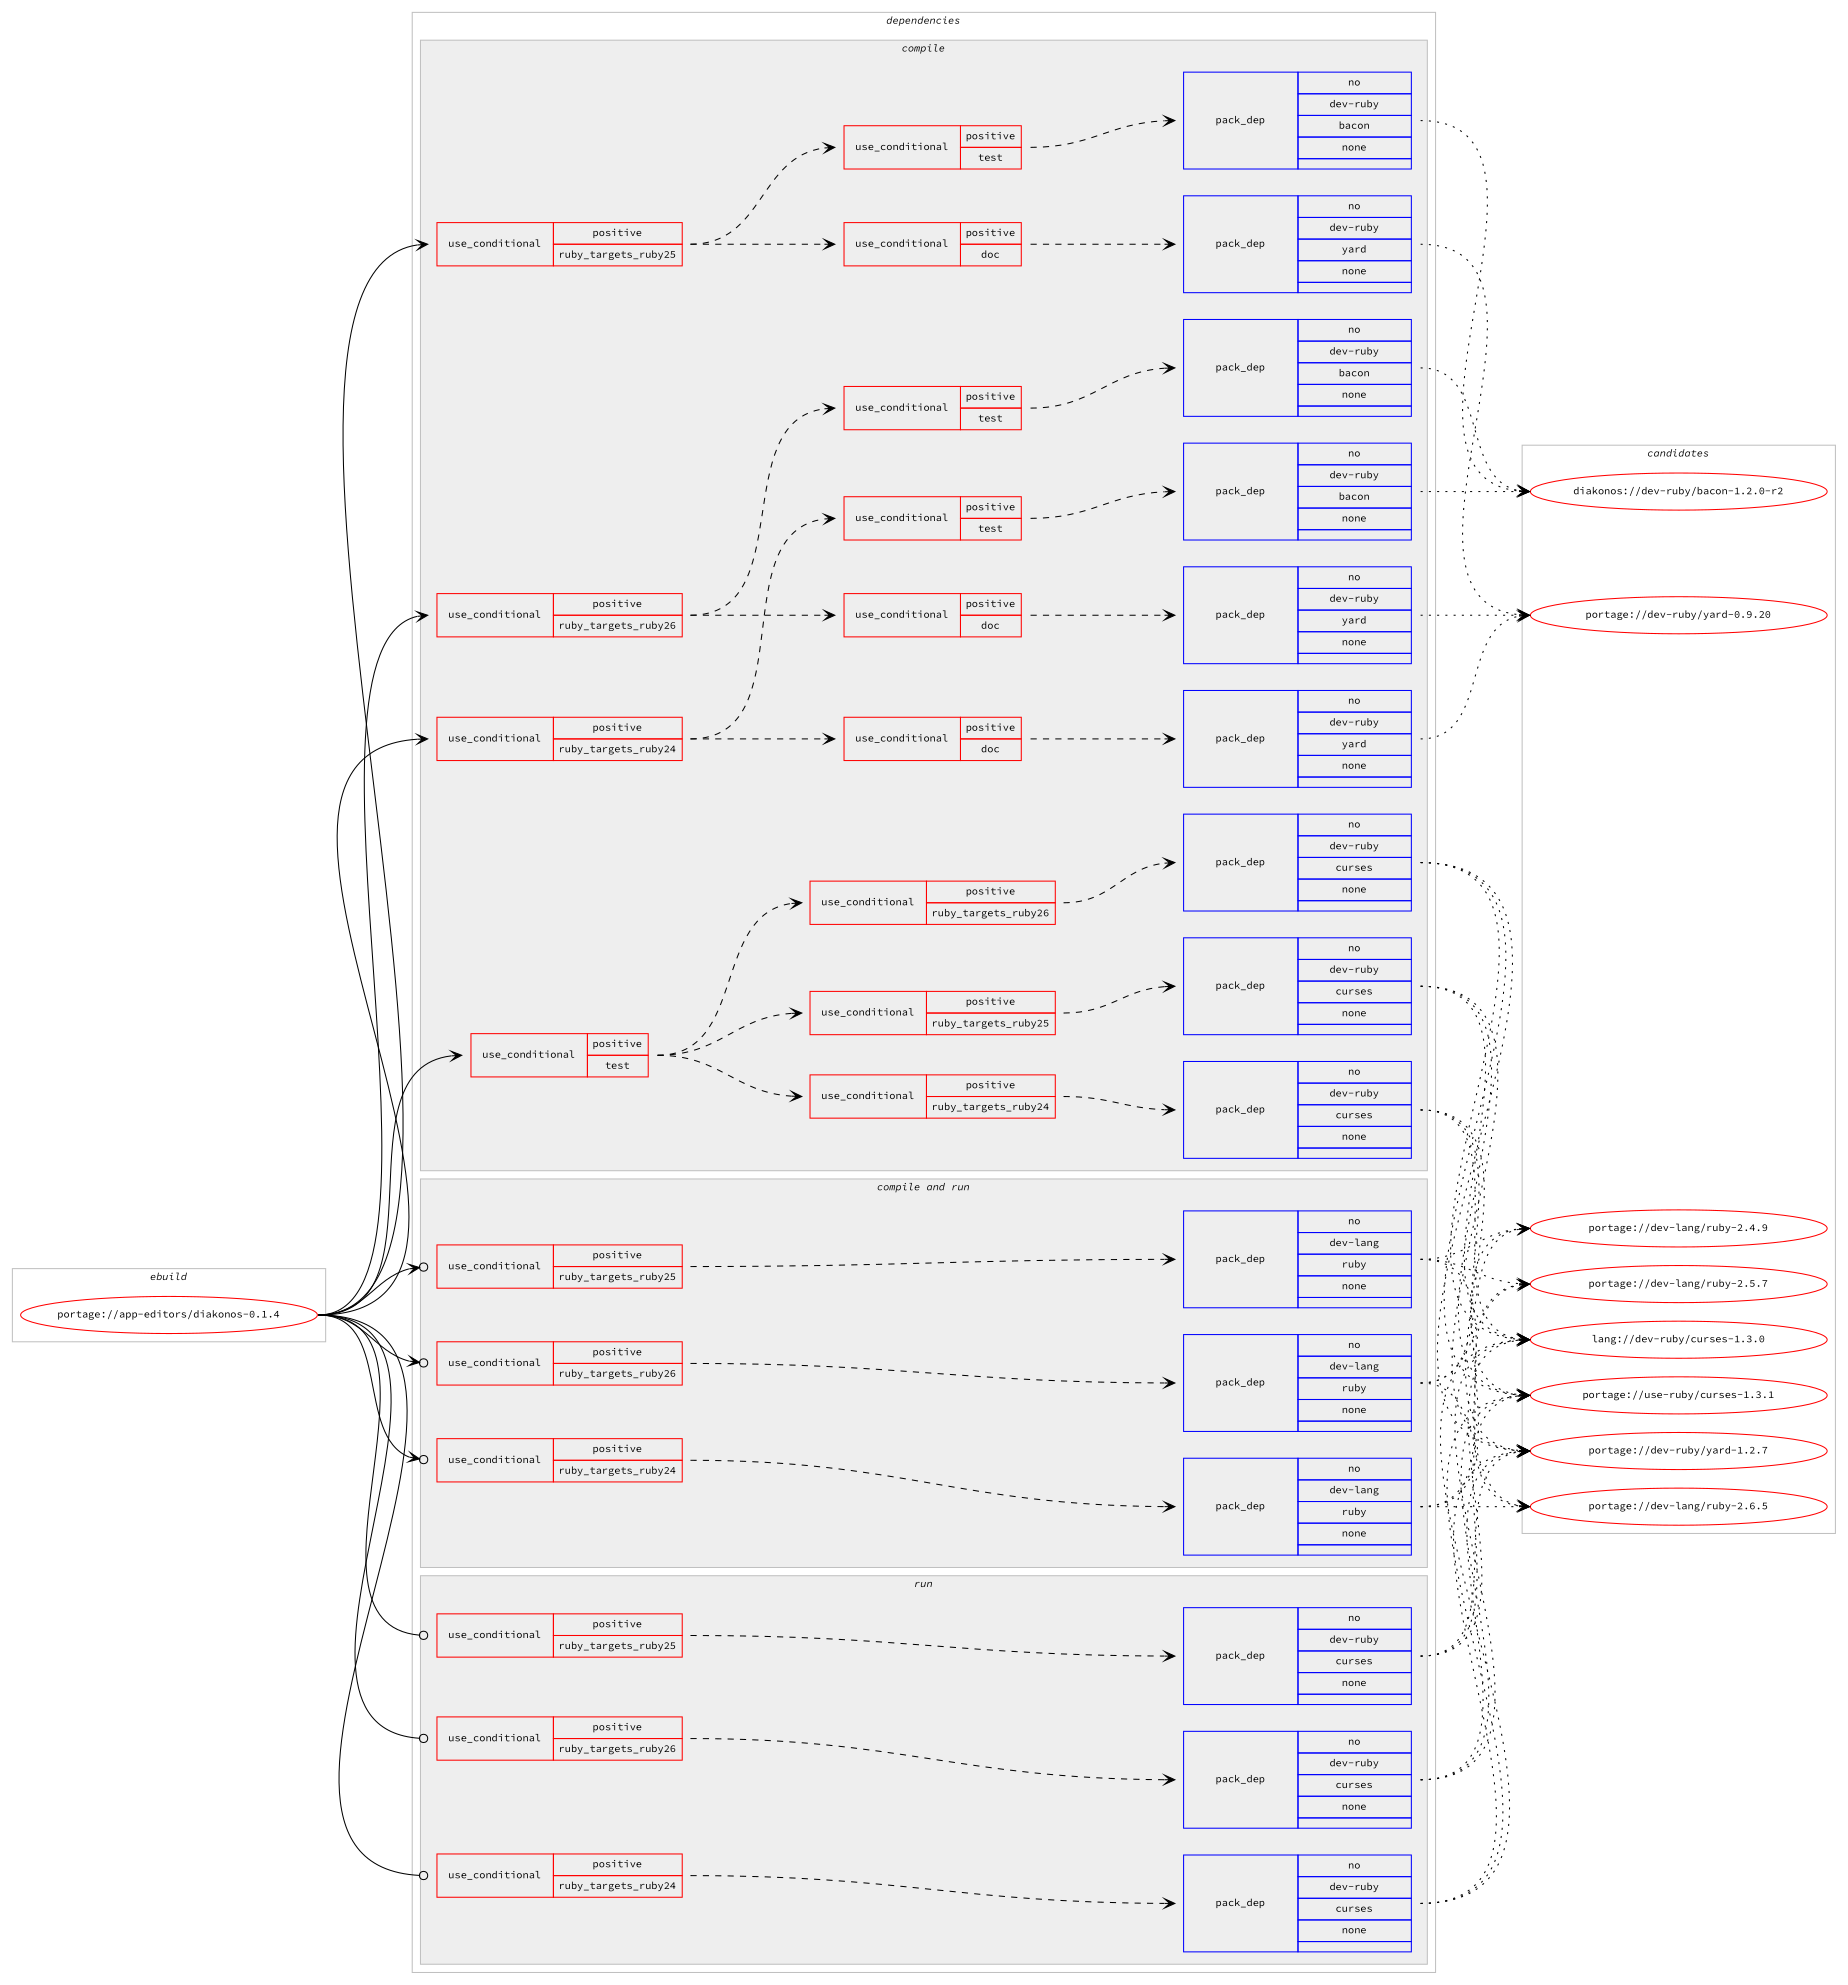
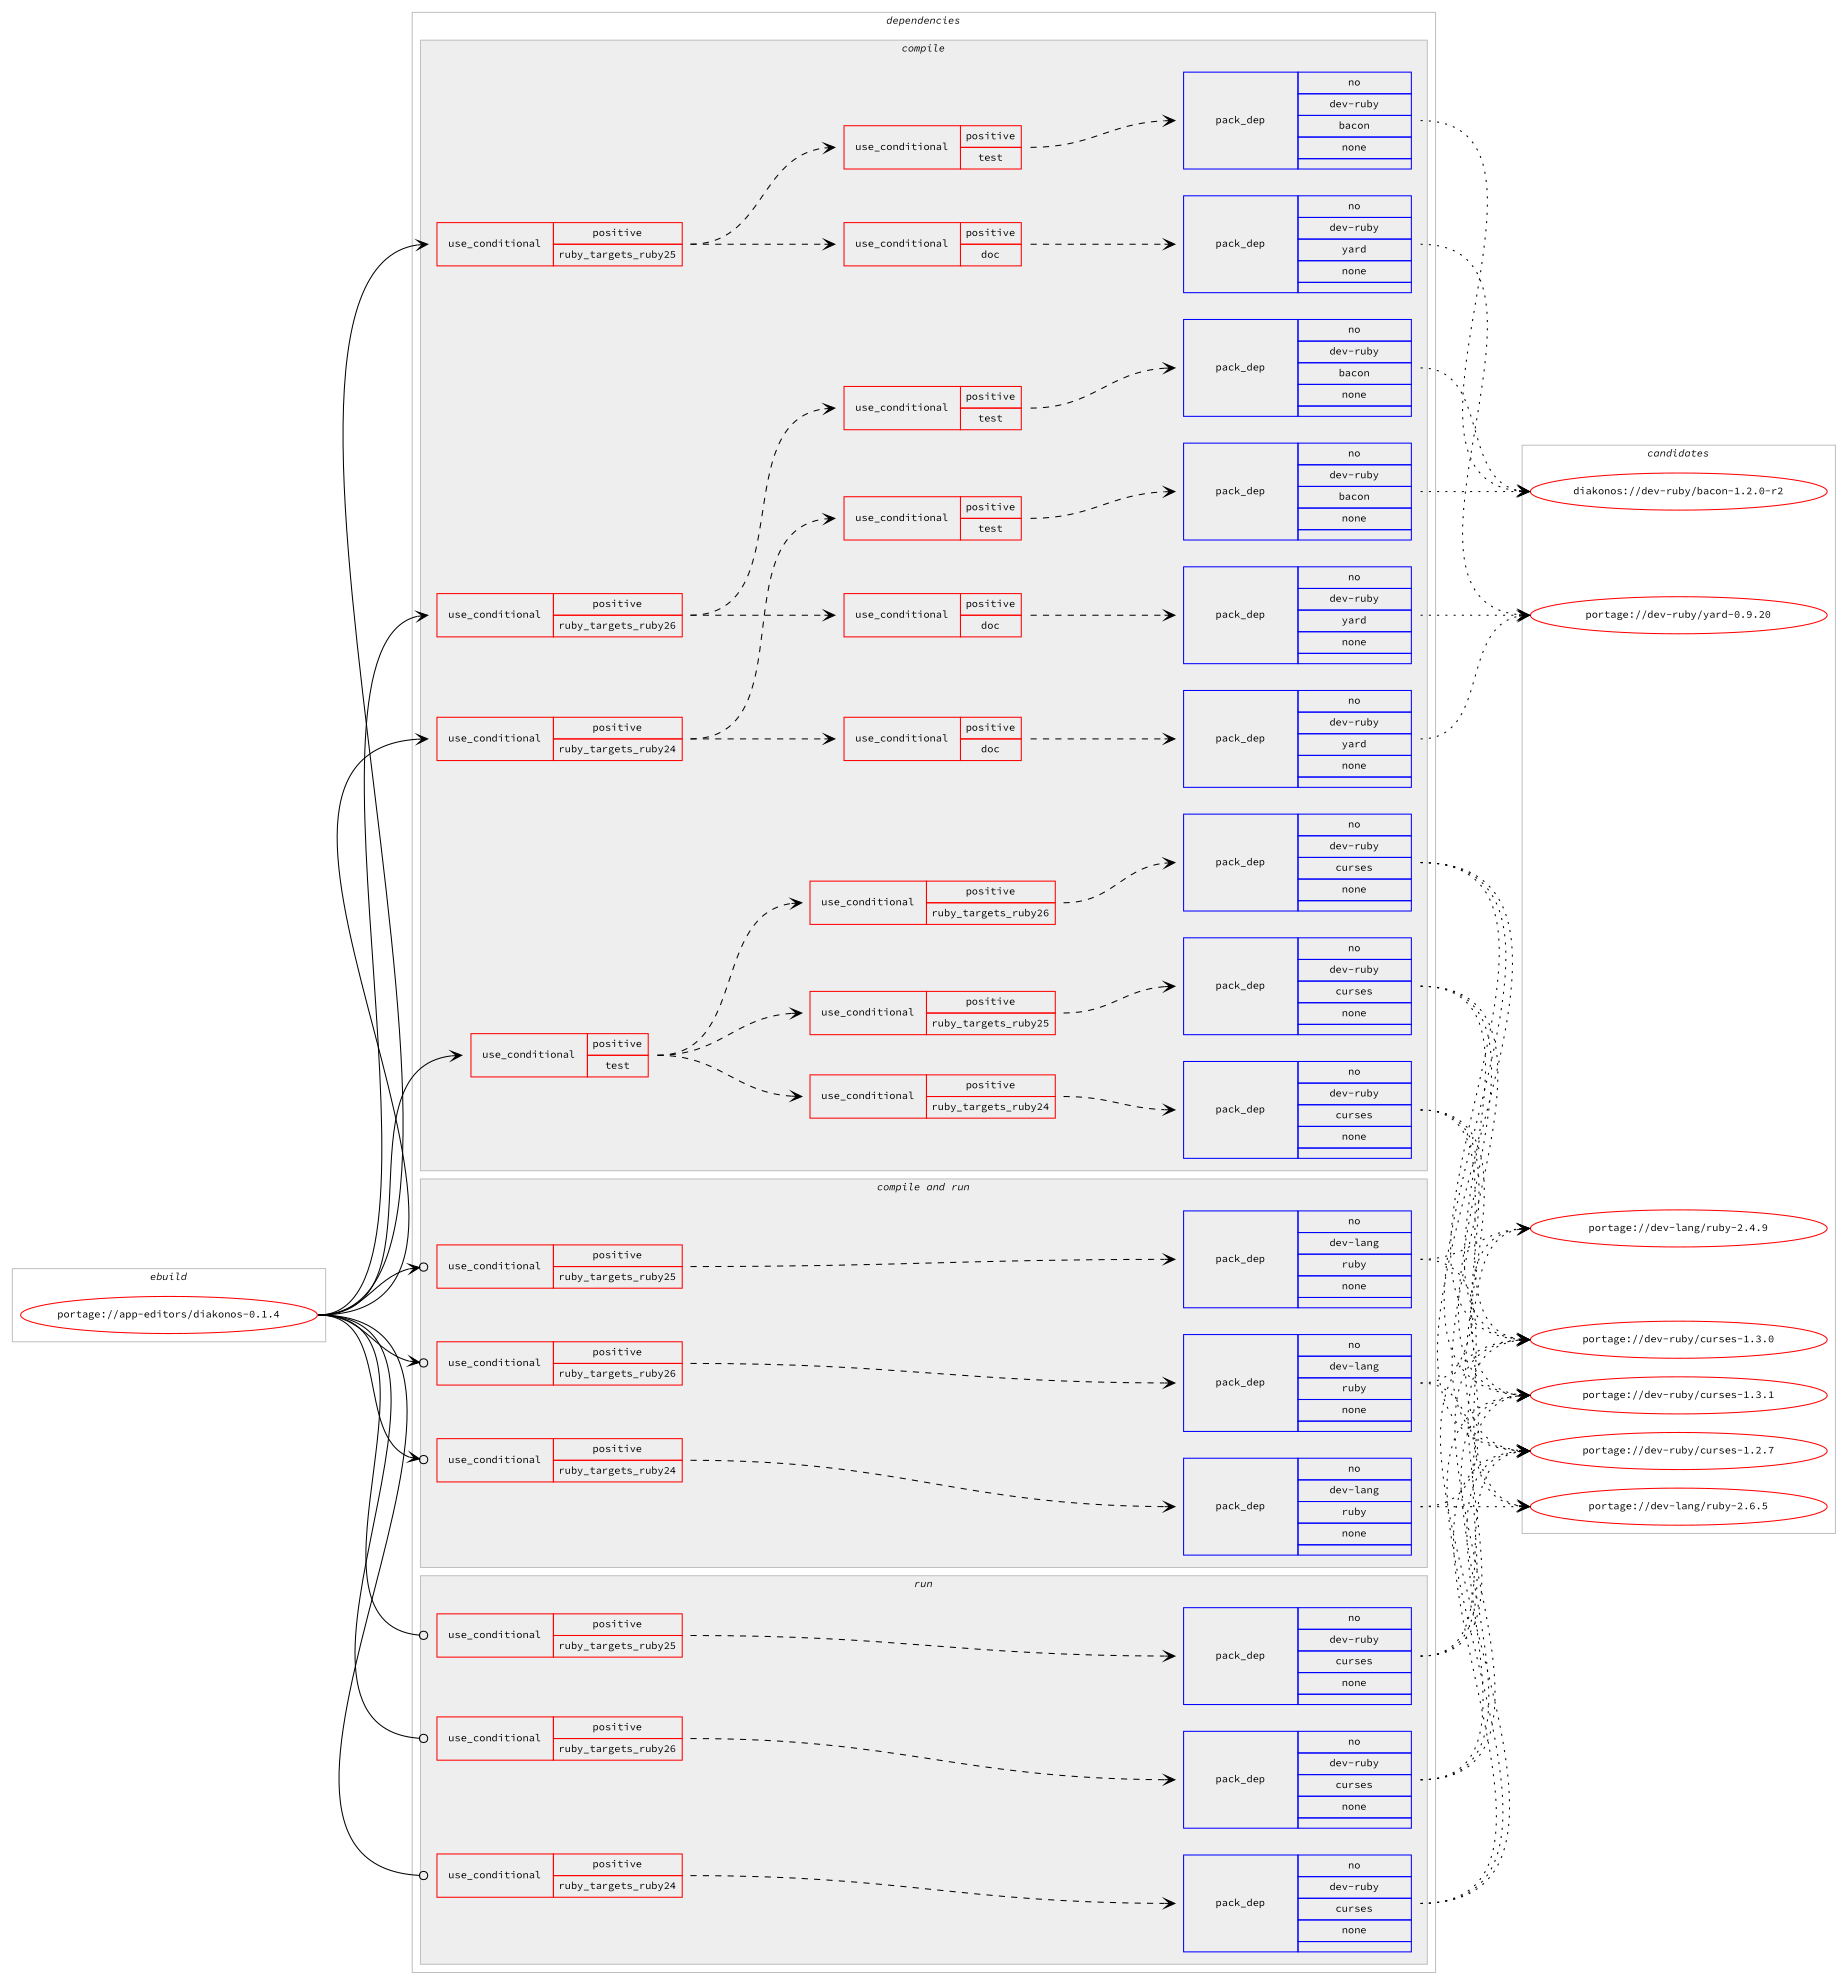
(1679, 1284) -> none
(1679, 1340) -> (1679, 1340)
(1679, 1395) -> (1679, 1395)
(1679, 1451) -> (1679, 1451)
